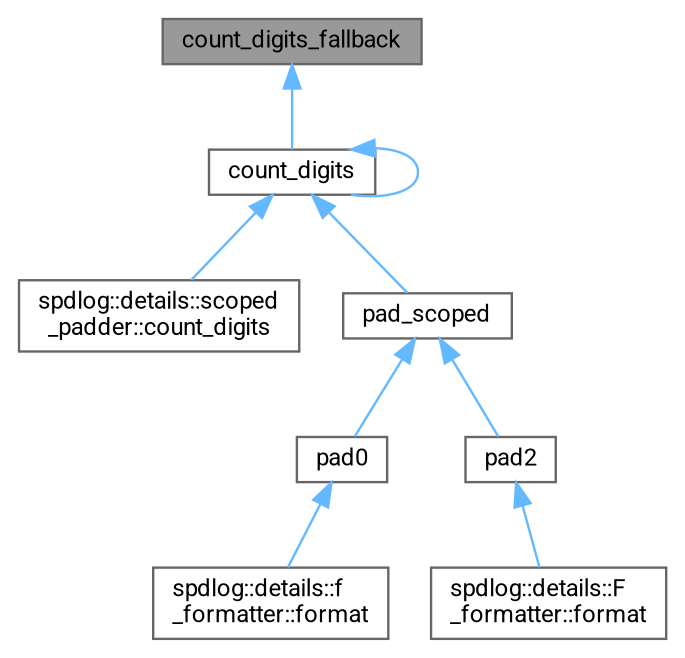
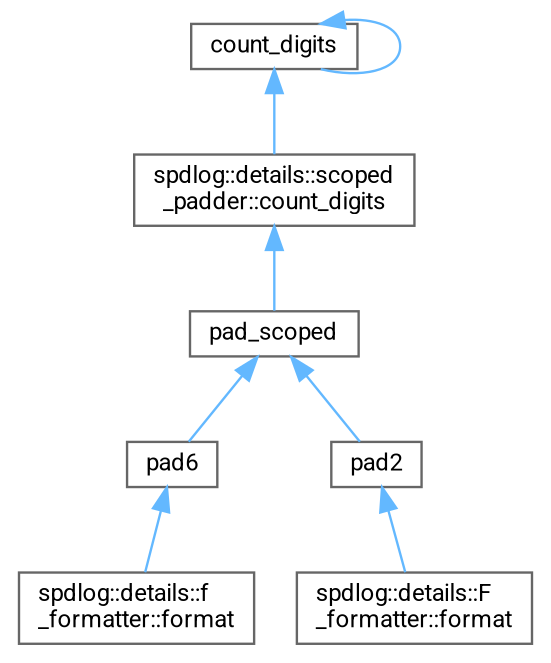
(292, 42) -> none
(368, 253) -> (274, 280)
(342, 460) -> (172, 464)
